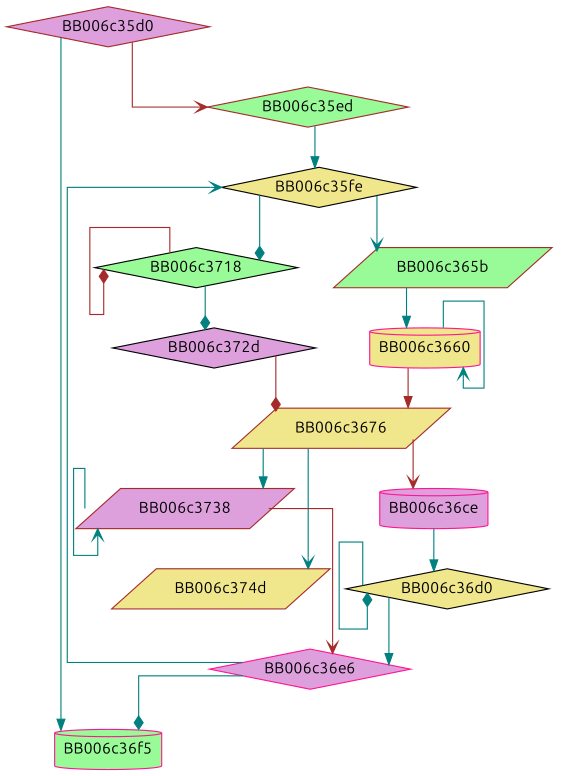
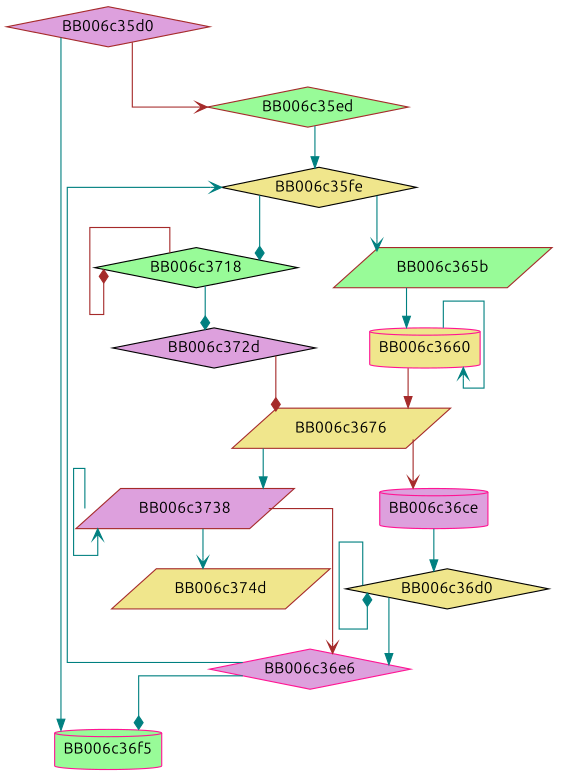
(308, 500) -> (203, 543)
